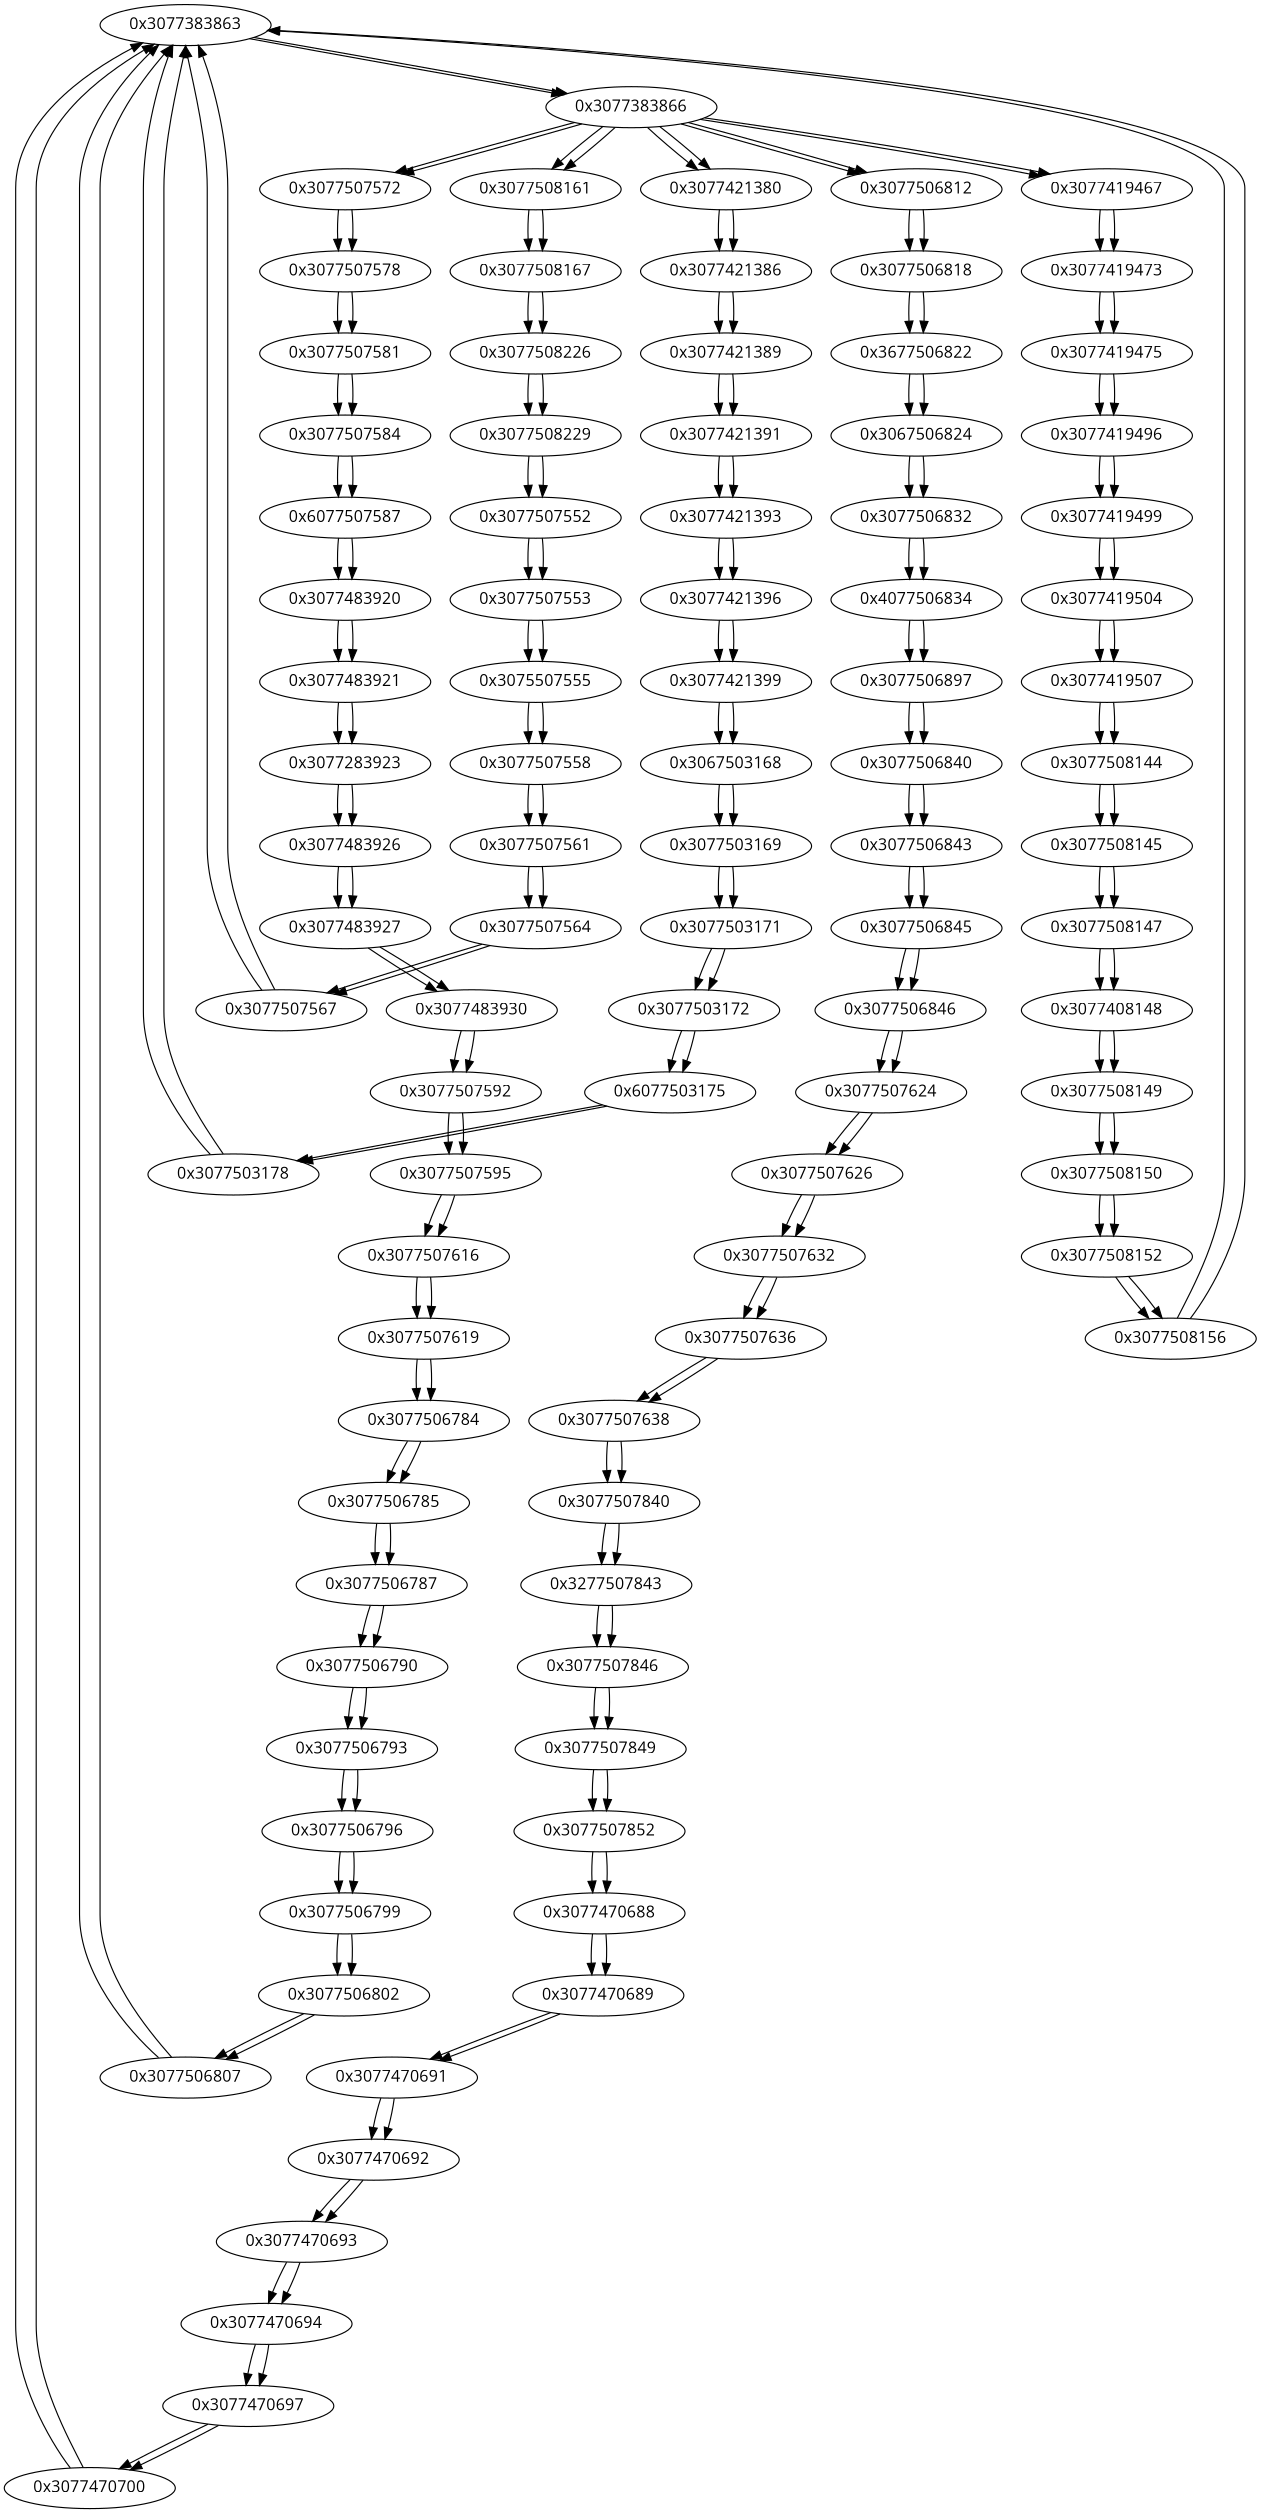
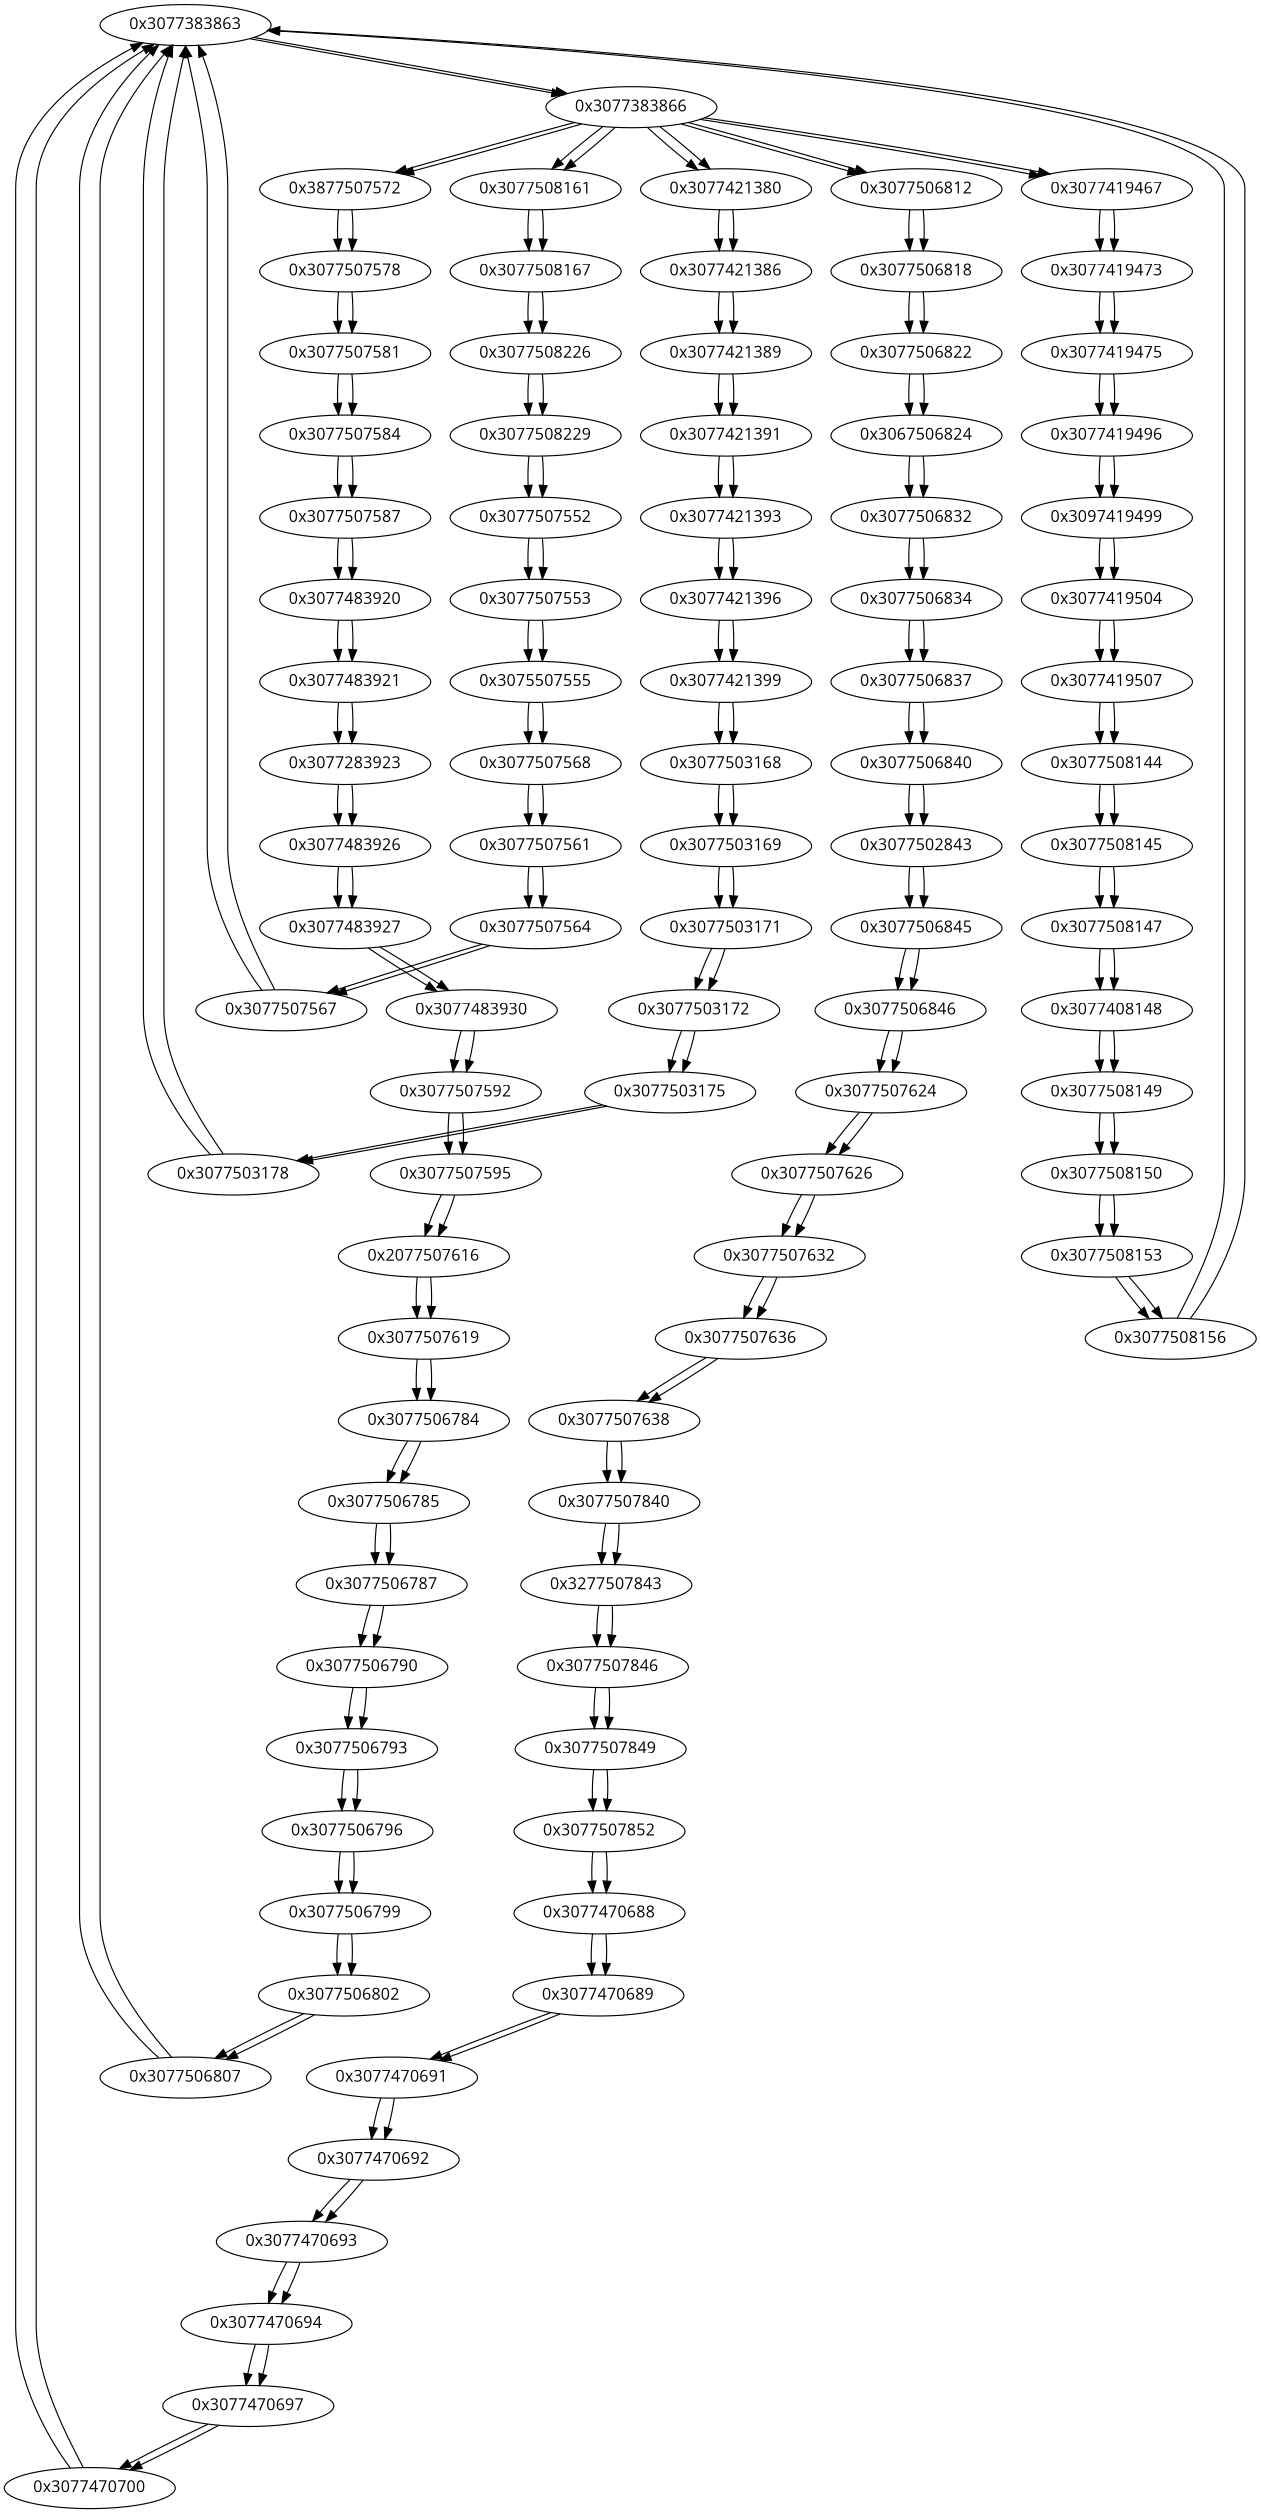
(345, 189) -> (345, 189)
(916, 353) -> (916, 353)
(345, 518) -> (345, 518)
(1107, 518) -> (1107, 518)
(916, 600) -> (916, 600)
(916, 682) -> (916, 682)
(536, 764) -> (536, 764)
(726, 764) -> (726, 764)
(916, 846) -> (916, 846)
(670, 1092) -> (670, 1092)
(424, 1257) -> (424, 1257)
(1107, 1257) -> (1107, 1257)
